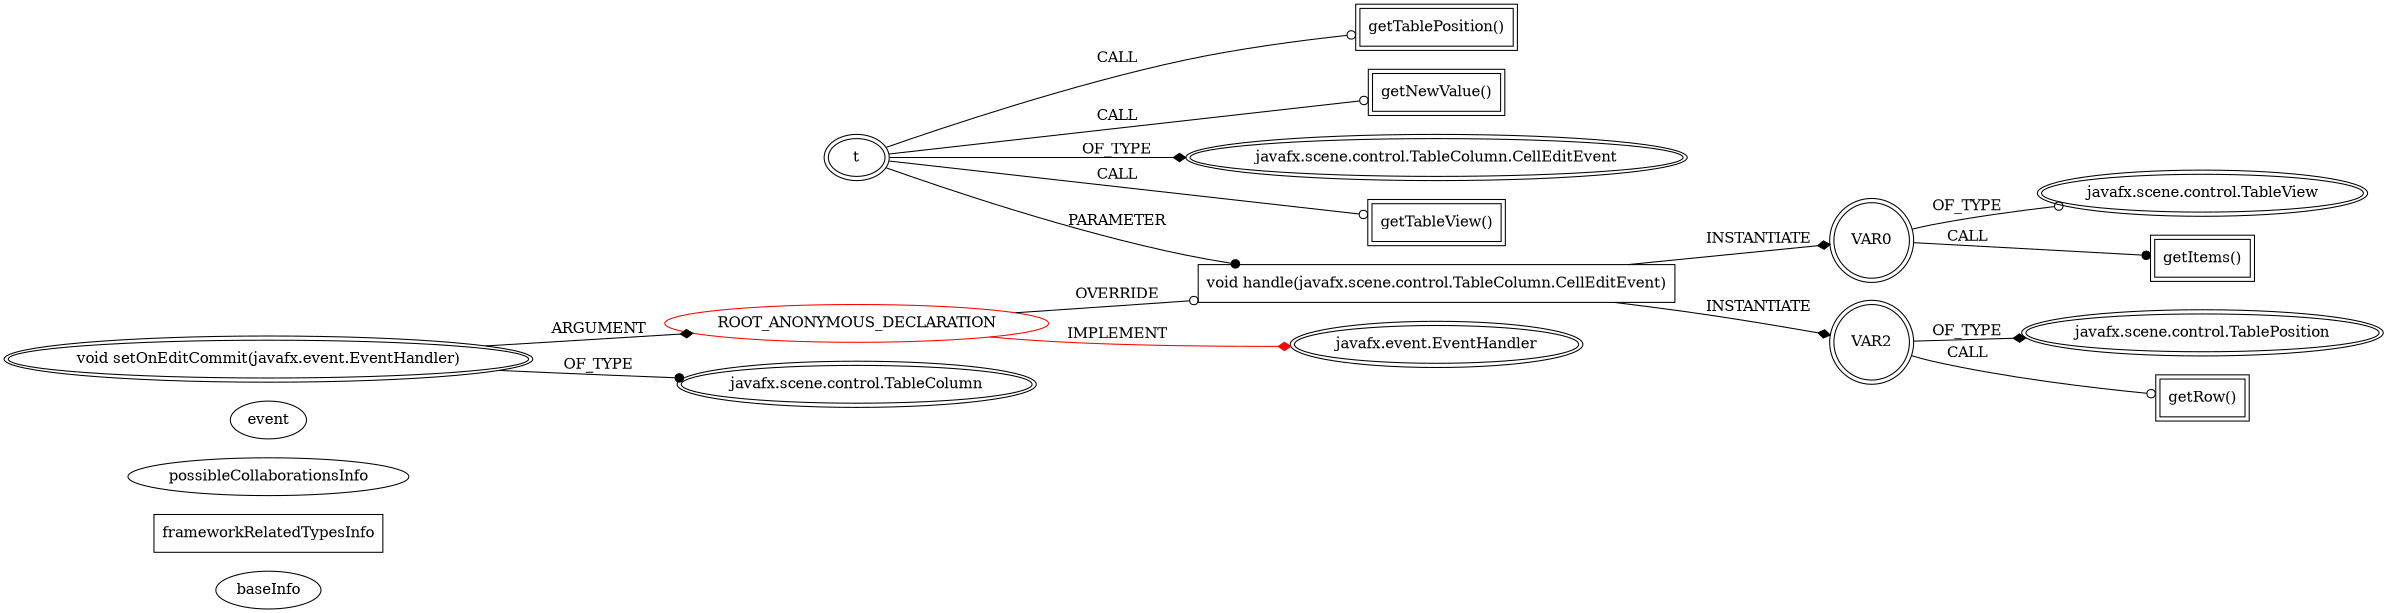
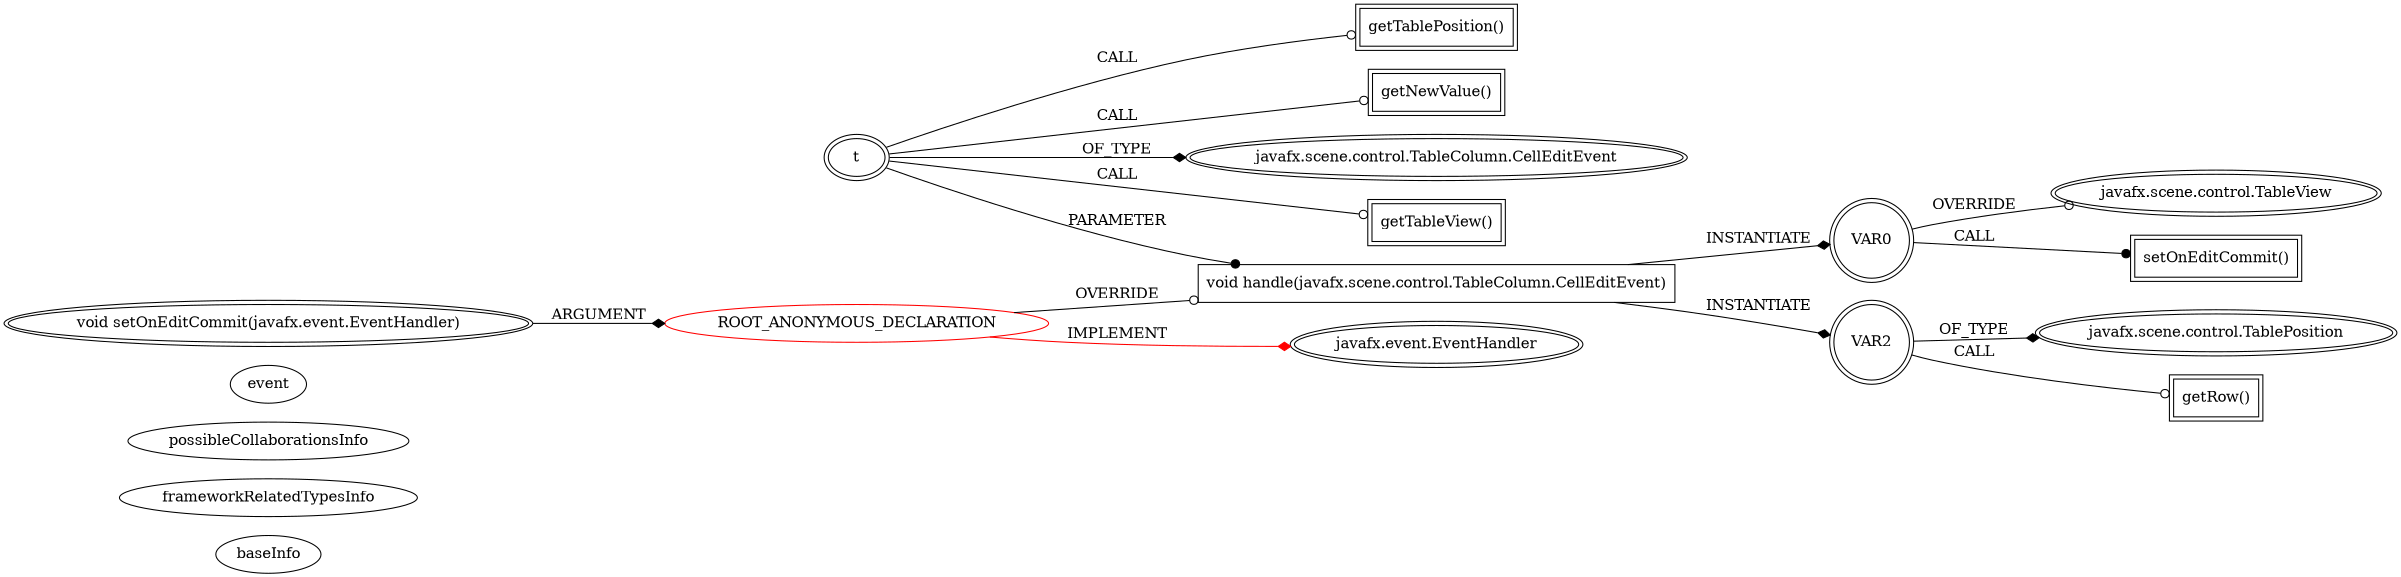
(1967, 206) -> (1974, 205)
(2202, 258) -> (2216, 258)
(857, 384) -> none
(268, 533) -> (268, 498)
